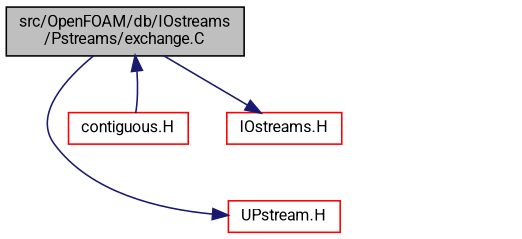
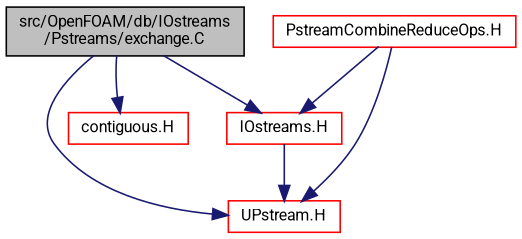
none -> (395, 32)
(137, 92) -> (116, 76)
none -> (284, 165)
